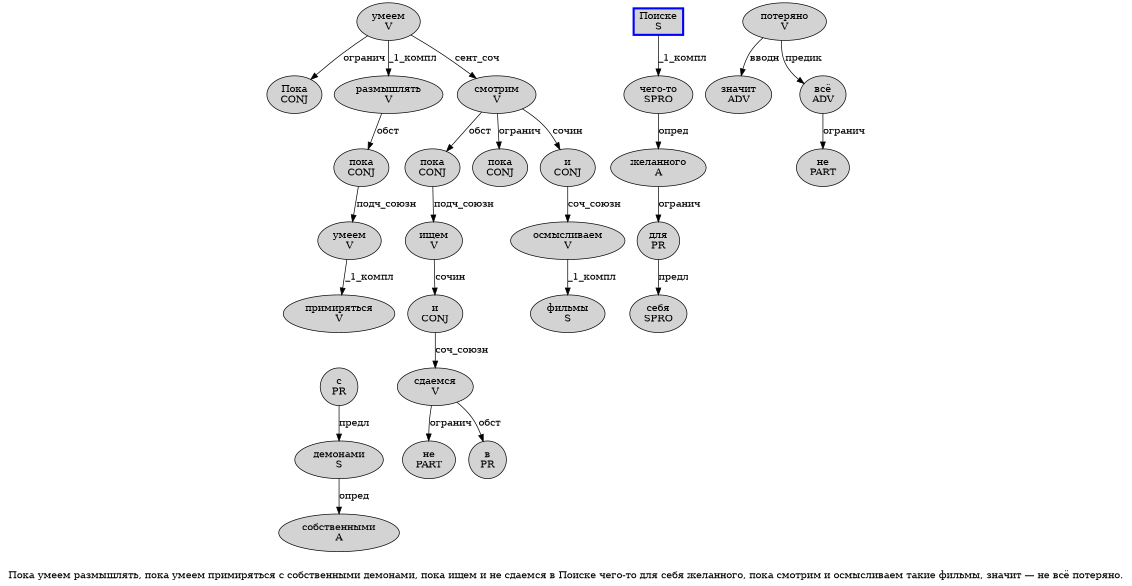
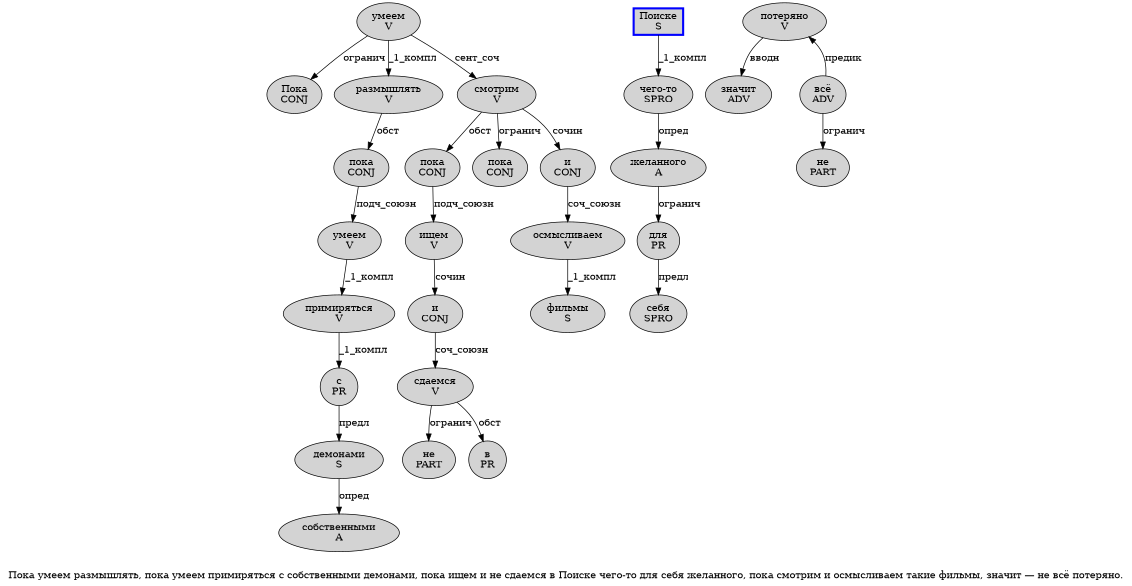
(785, 62) -> (824, 57)
none -> (339, 347)
